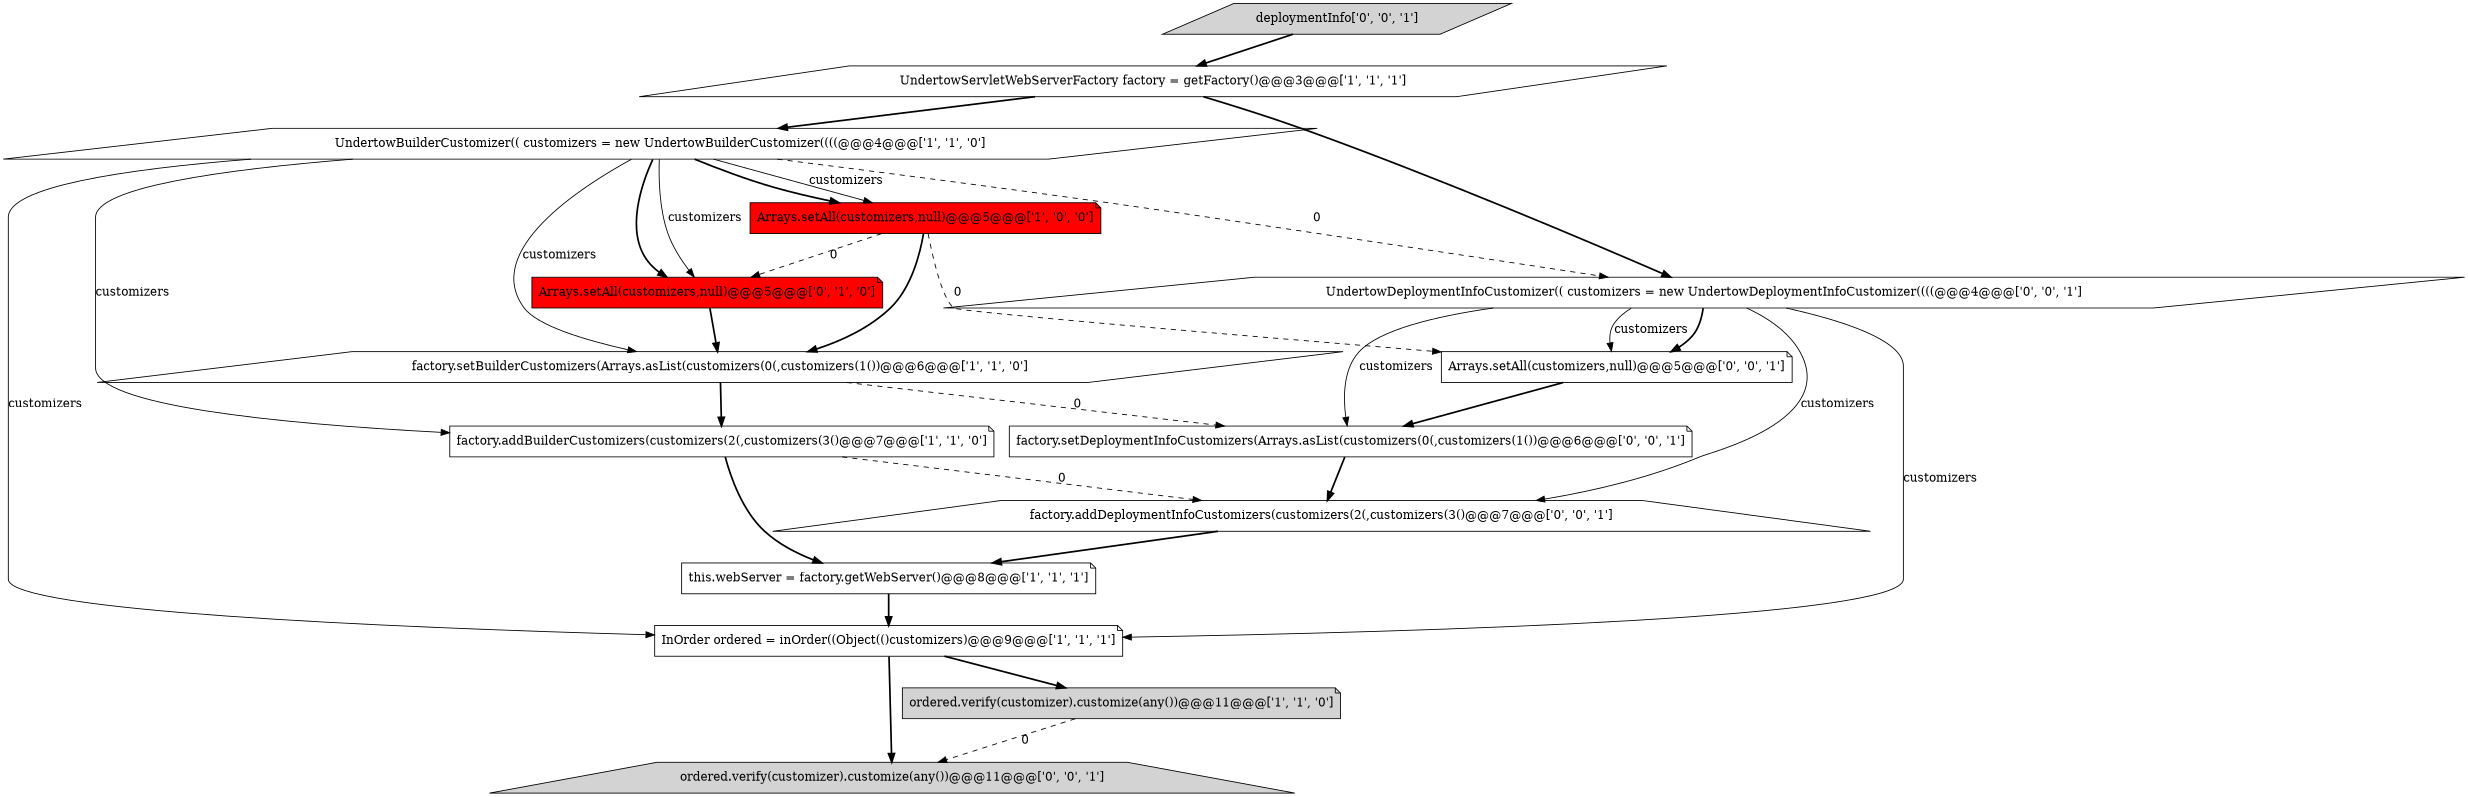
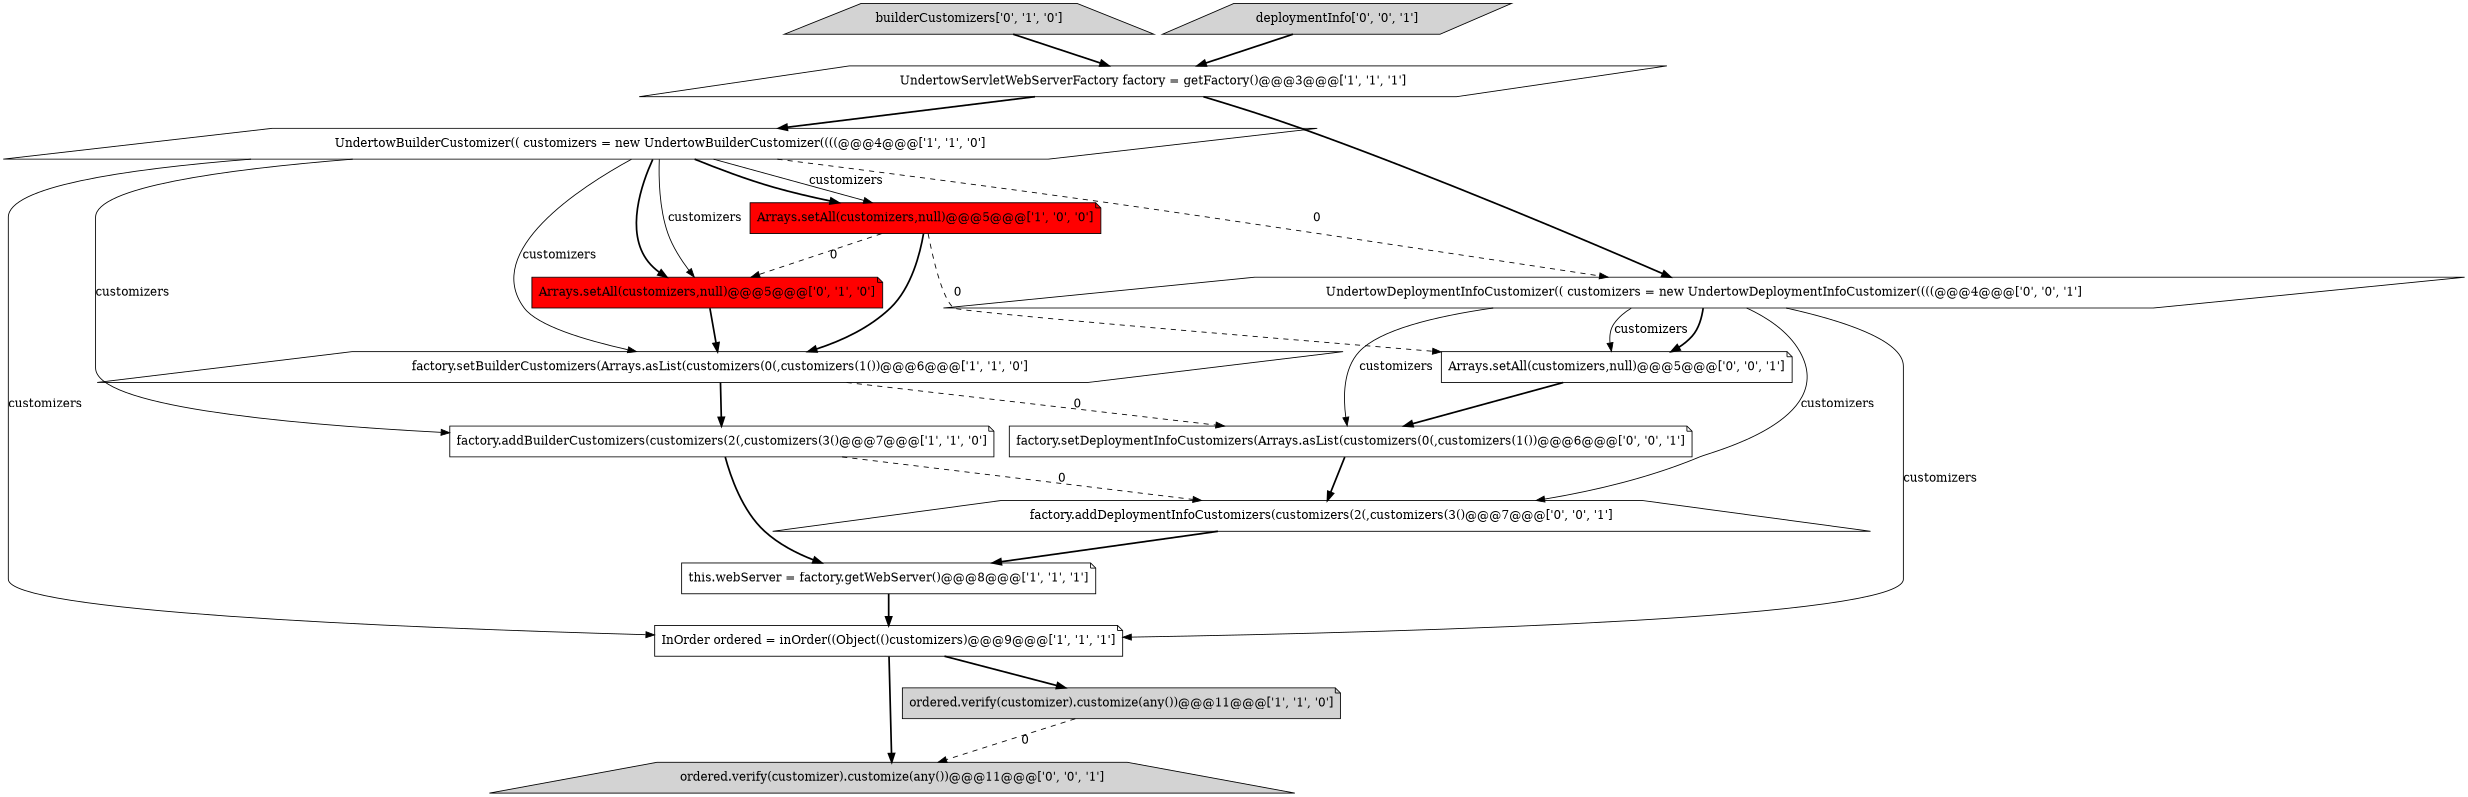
none -> (969, 19)
